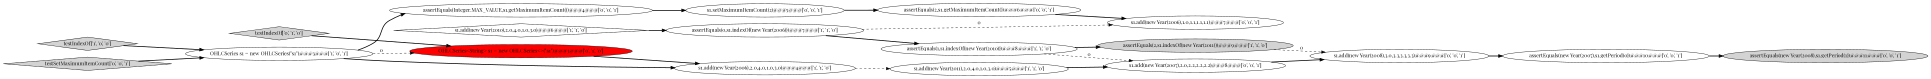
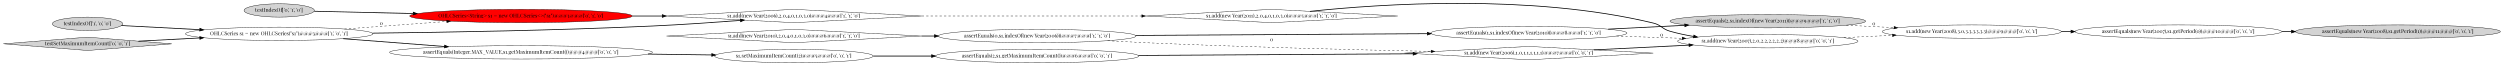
(1195, 23) -> (1529, 53)
(279, 33) -> (279, 10)
(88, 44) -> (88, 24)
none -> (1641, 48)
(1296, 61) -> (1868, 36)
(765, 68) -> (794, 16)
(979, 69) -> (1272, 16)
